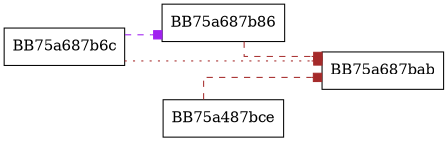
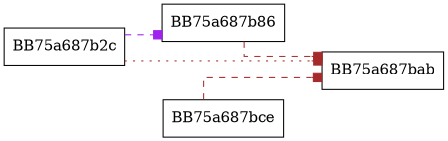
(64, 47) -> (64, 47)
(223, 118) -> (223, 118)
